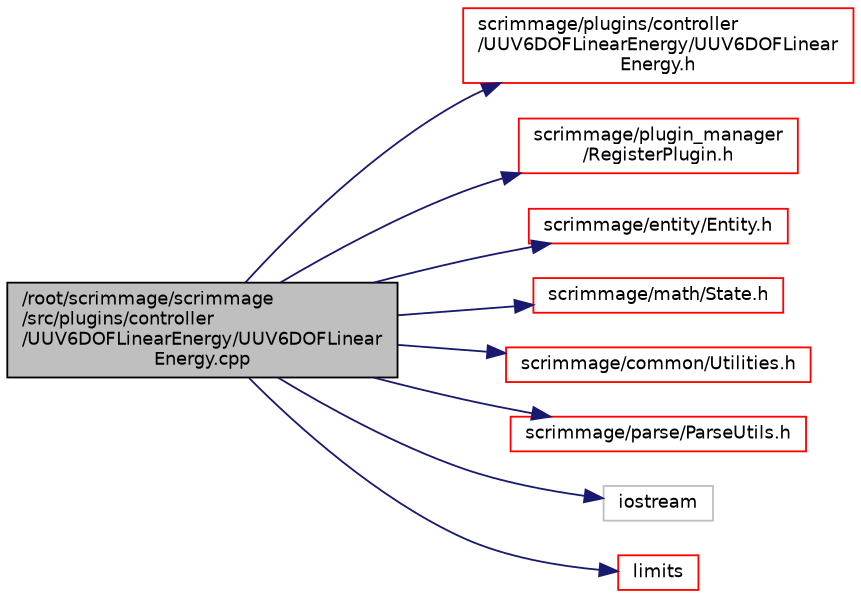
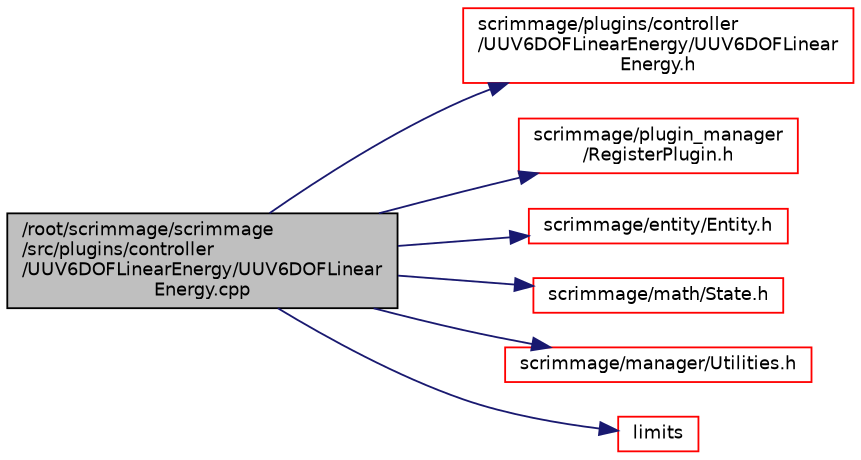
(658, 365) -> (658, 365)
(658, 434) -> none
(658, 503) -> none
